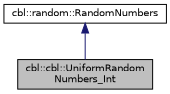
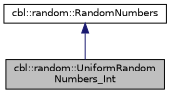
(85, 74) -> (85, 74)
